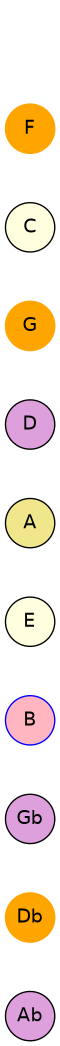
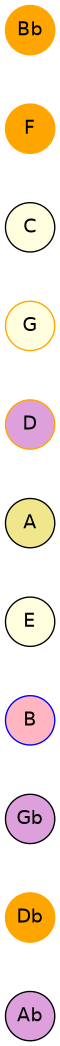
none -> (30, 30)
(30, 326) -> (30, 326)
(30, 425) -> (30, 425)
